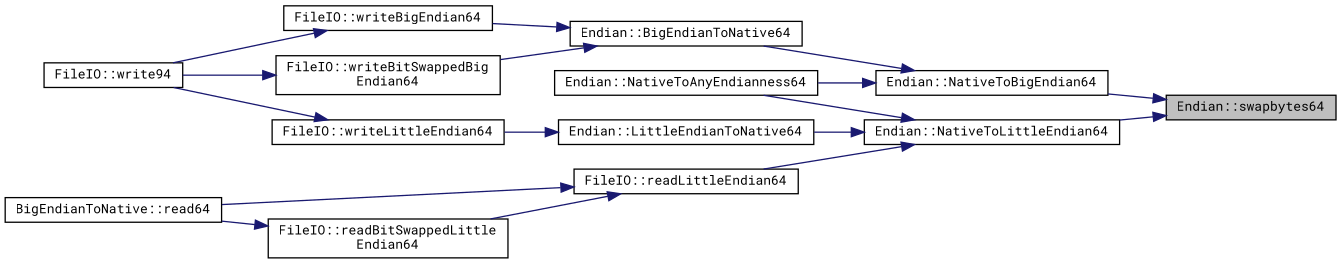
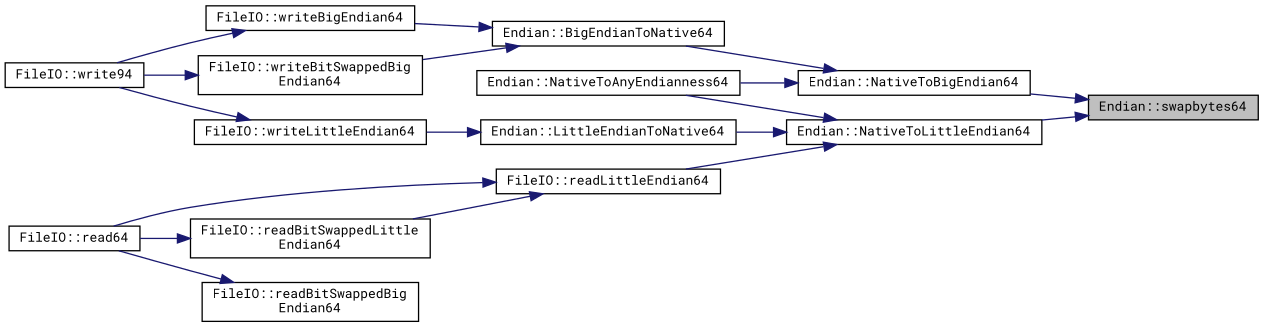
(113, 210) -> (75, 238)
none -> (310, 302)
